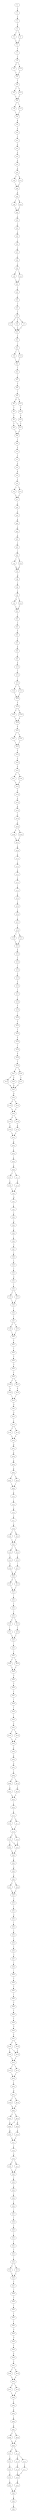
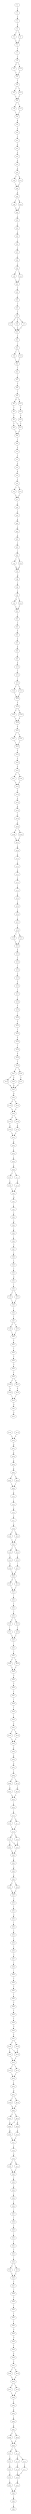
(13, 1424) -> none
